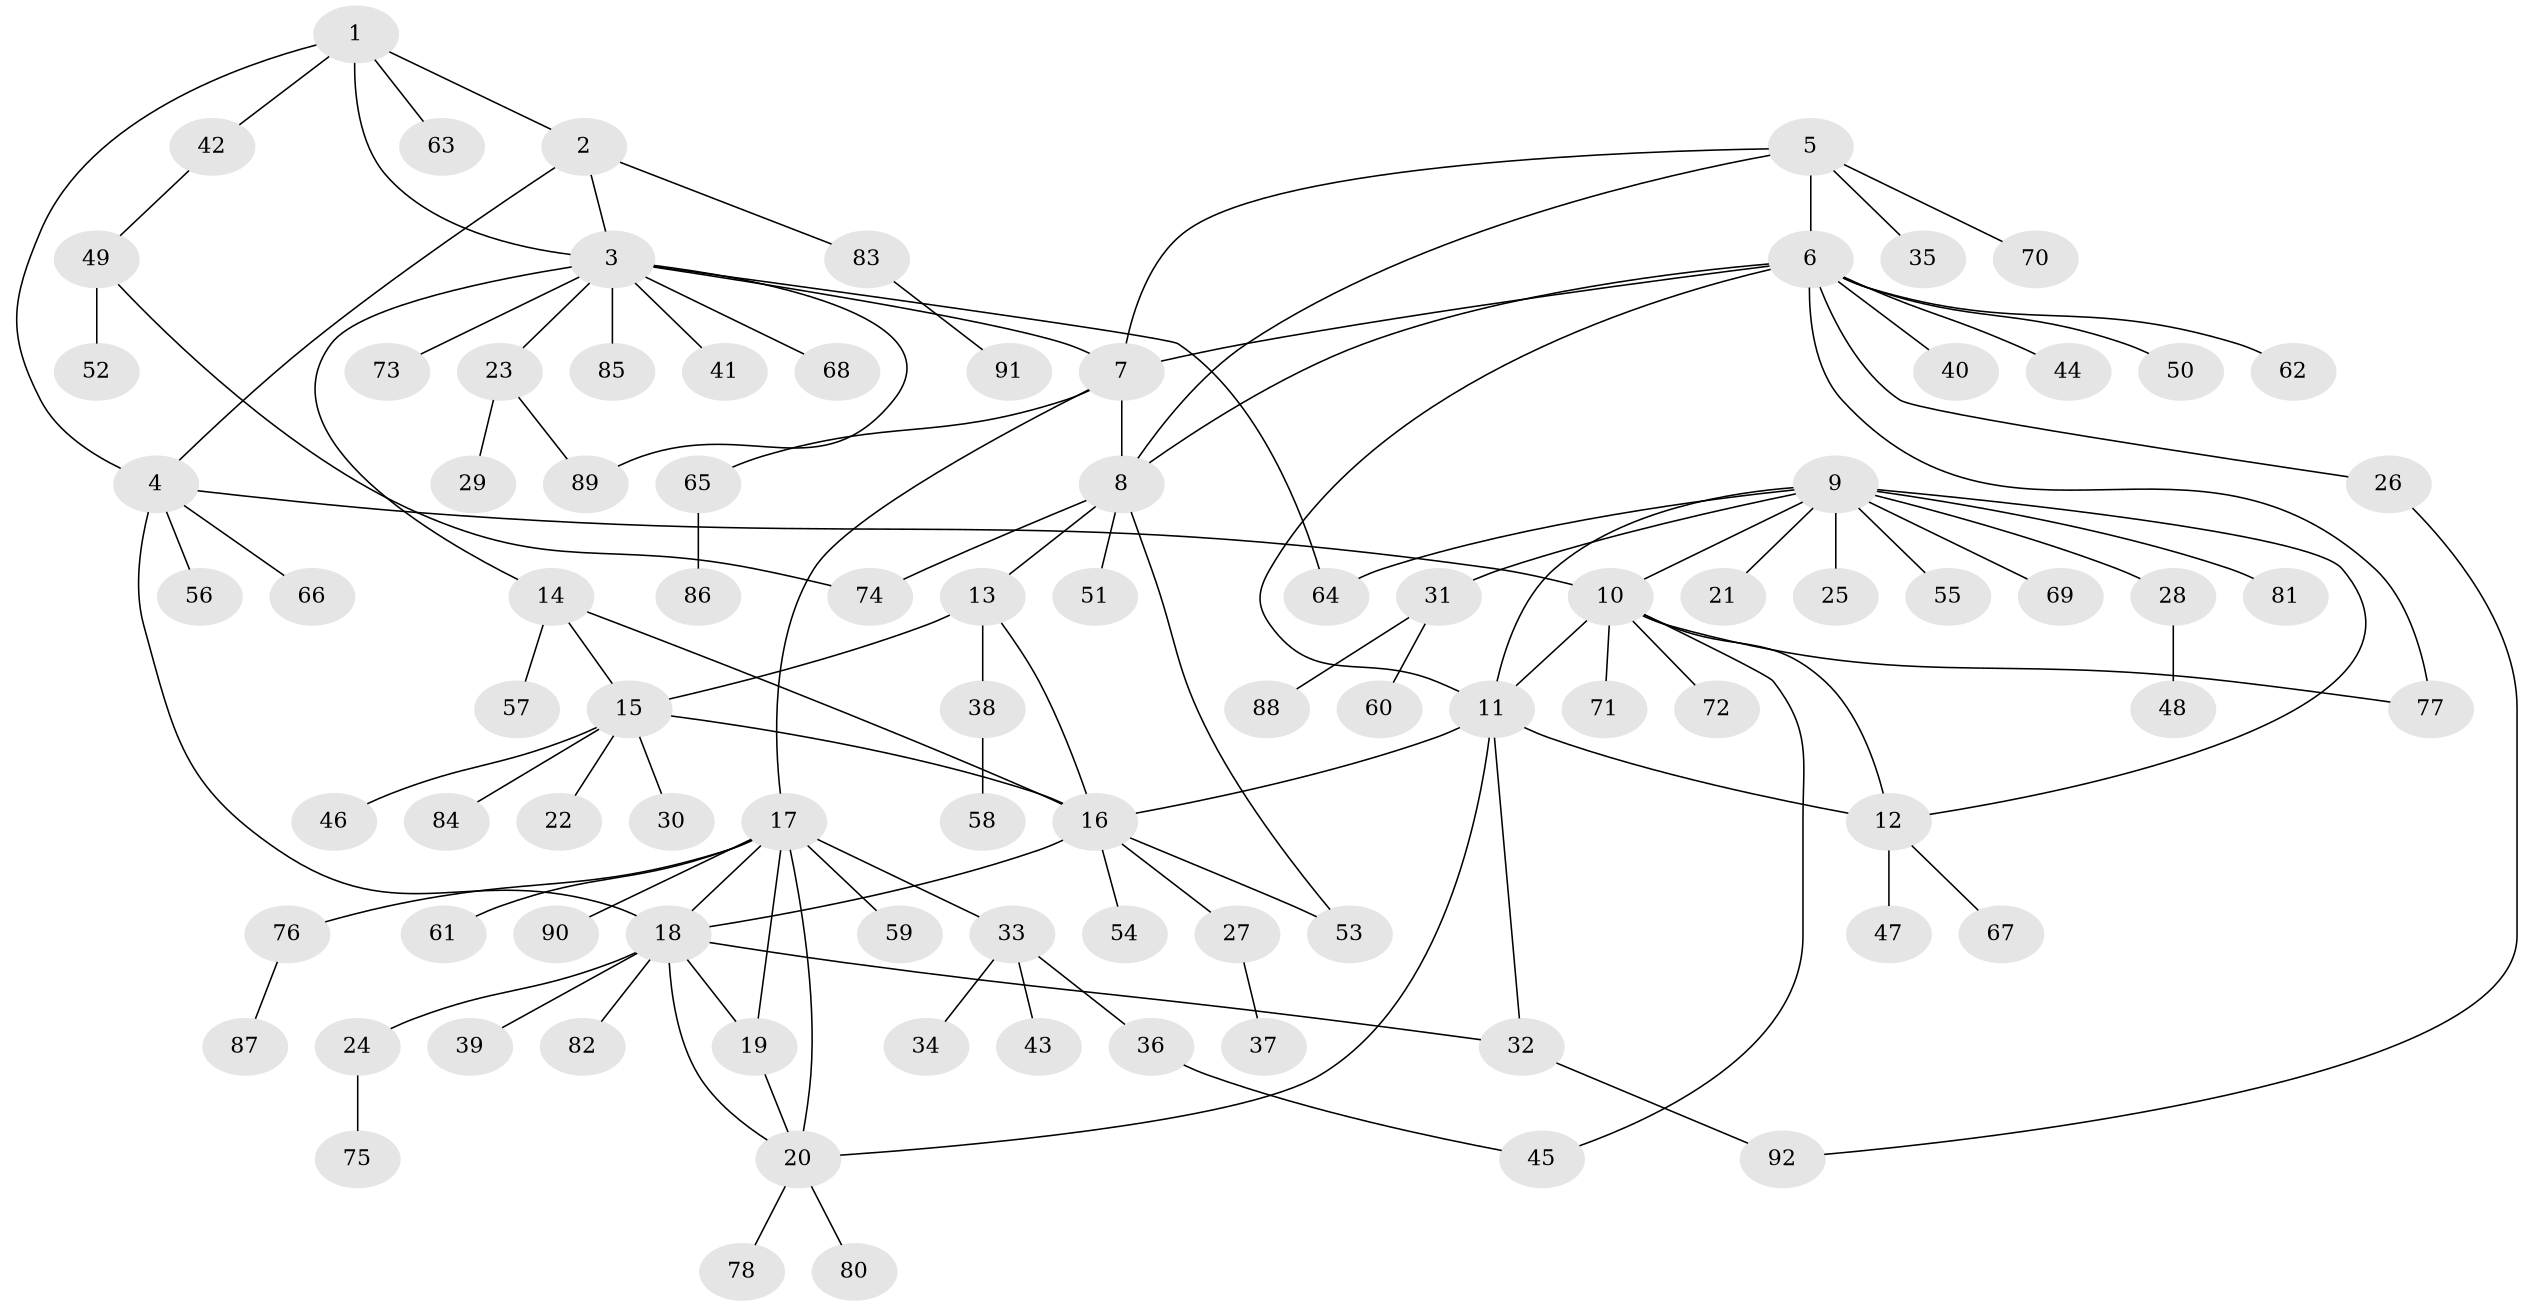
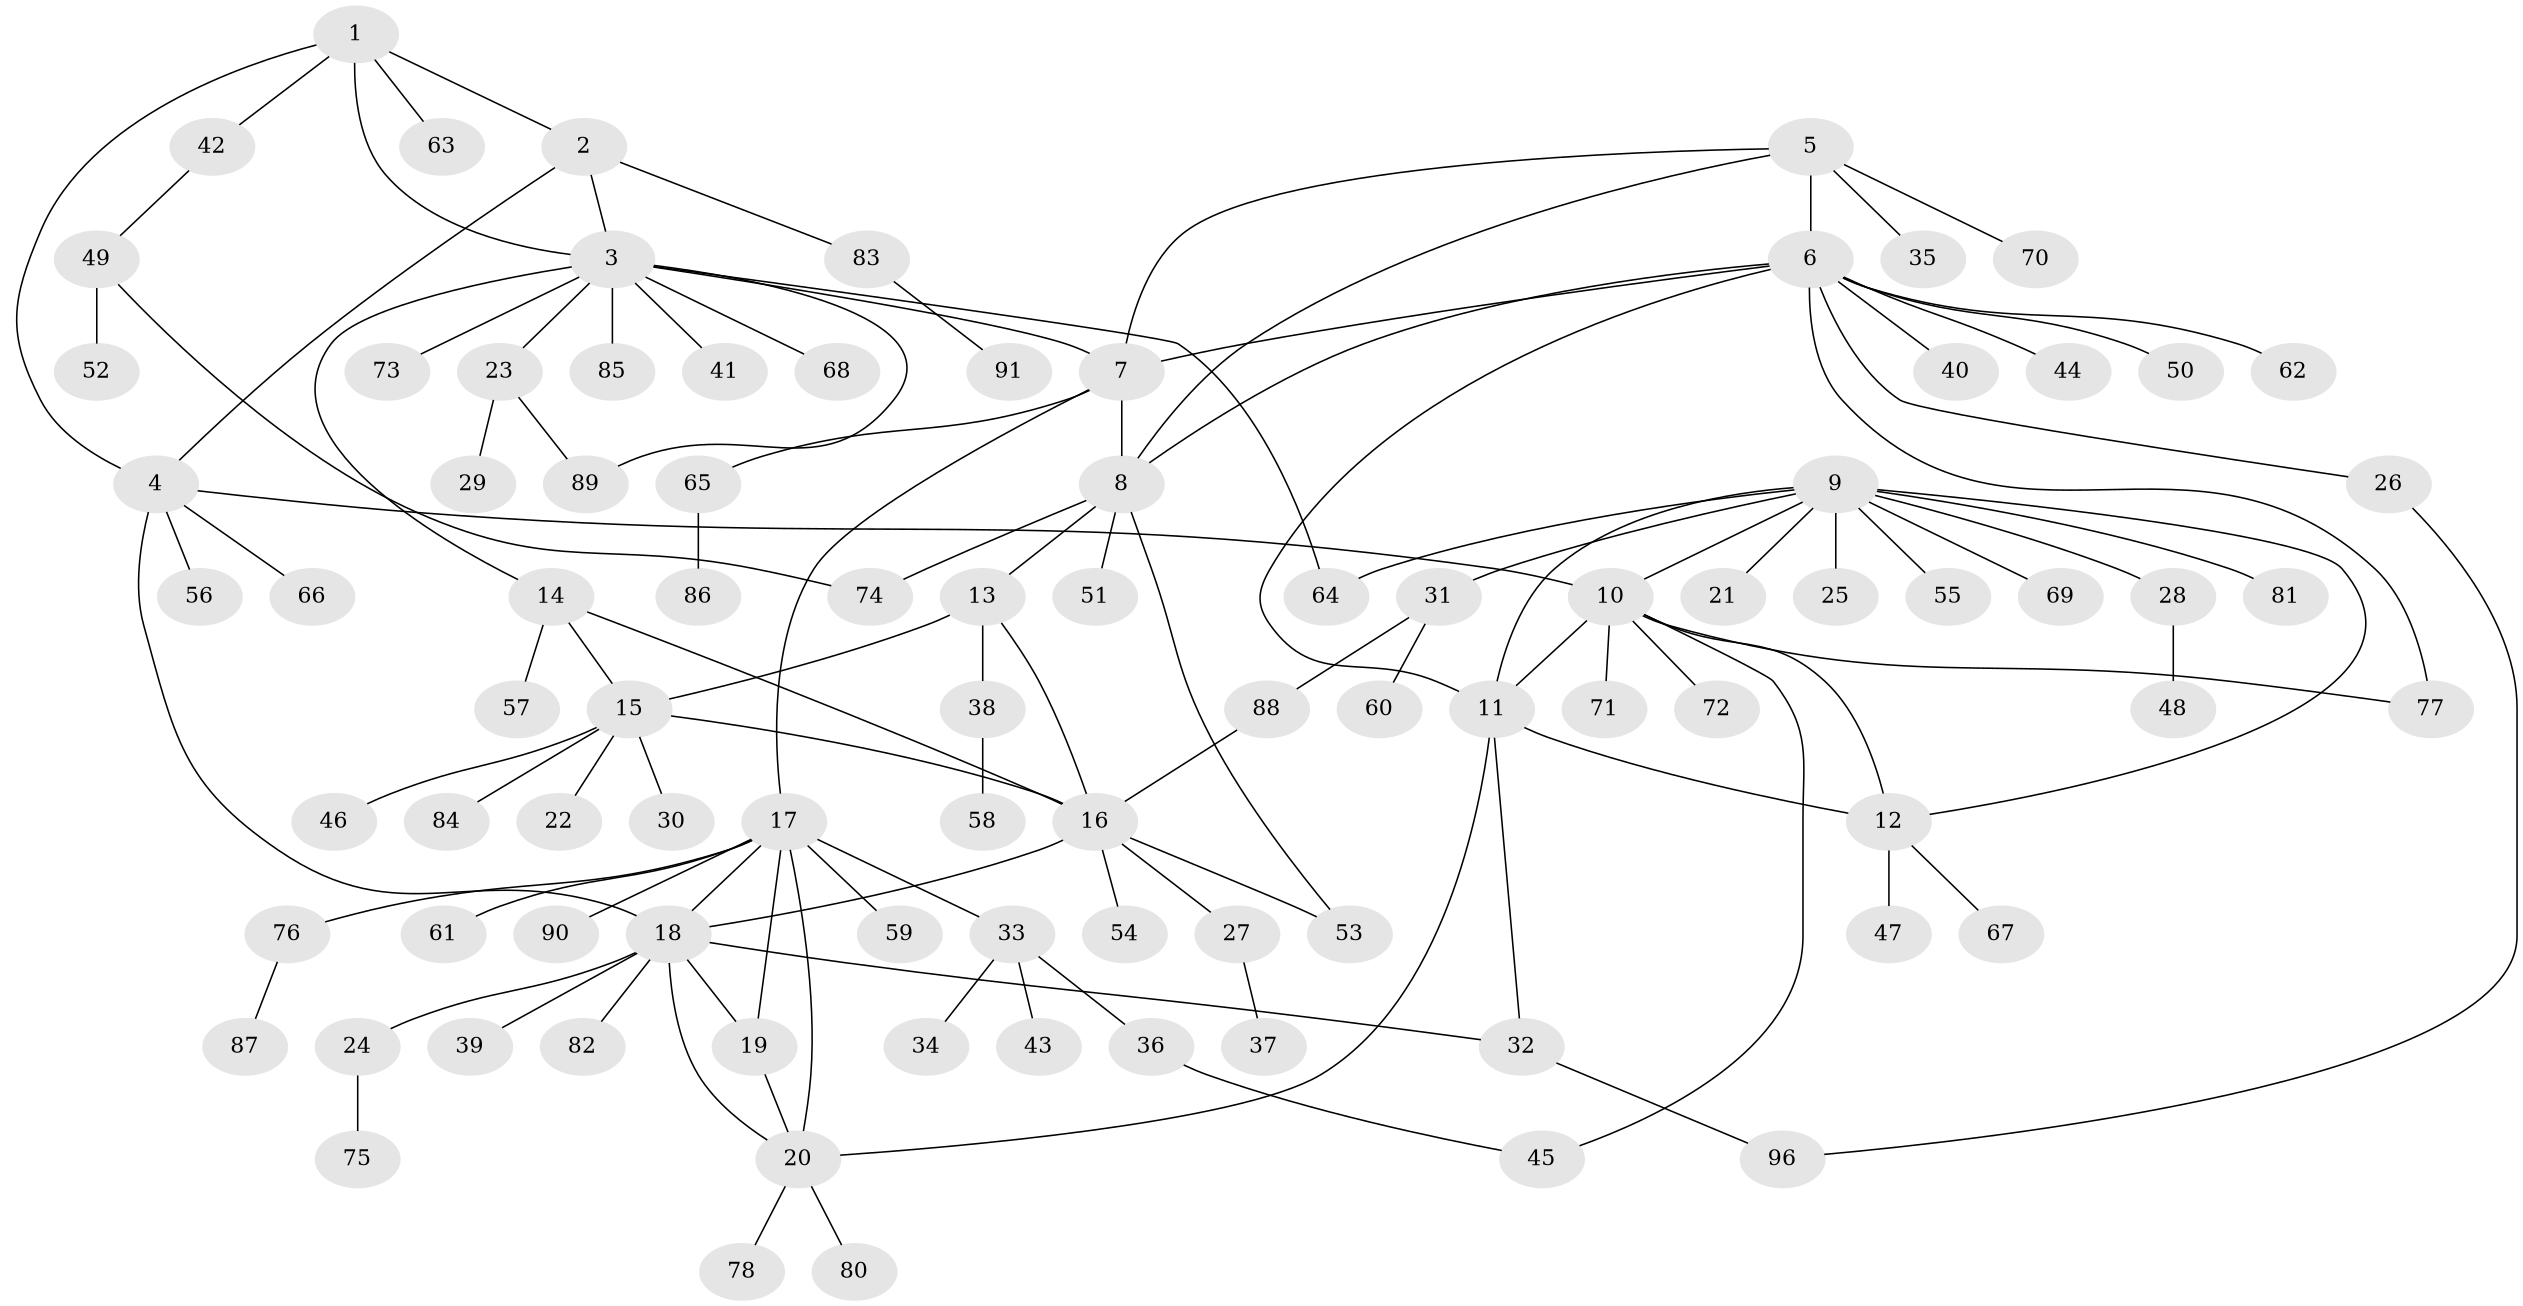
(1300, 778) -> (1181, 766)
(1783, 1159) -> (1783, 1159)
